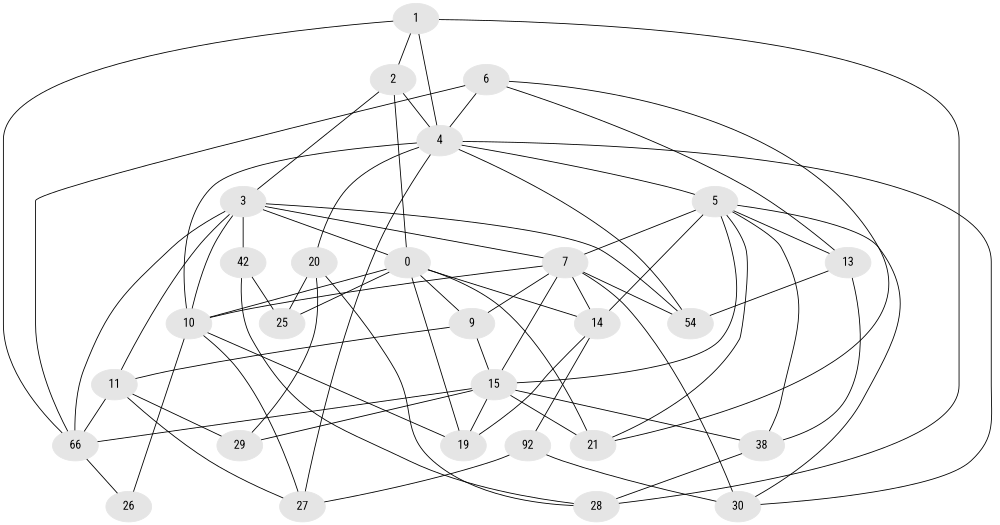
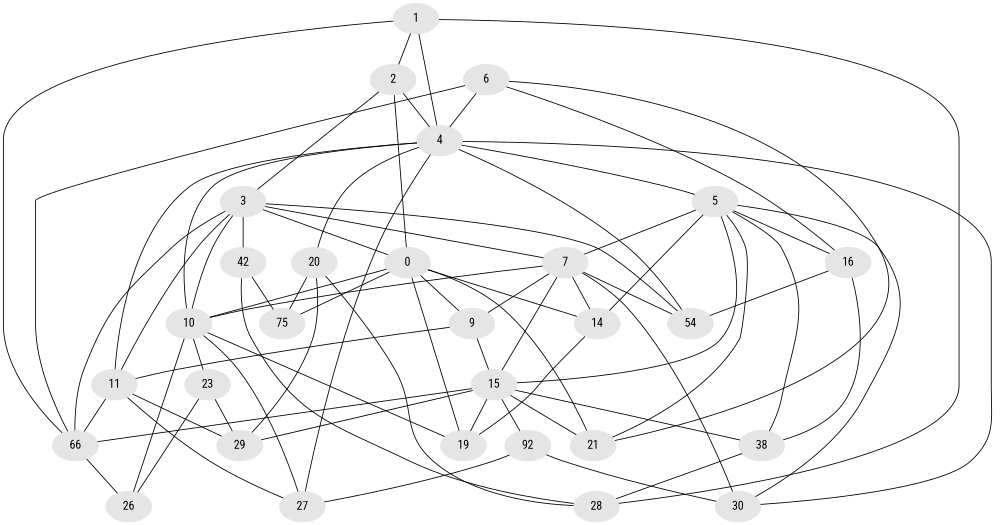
none -> (203, 179)
(848, 263) -> (848, 263)
(282, 324) -> (282, 324)
none -> (208, 385)
(559, 392) -> (512, 418)
